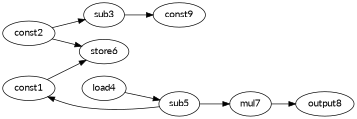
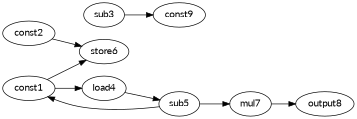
(65, 24) -> none
none -> (65, 88)
